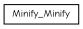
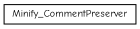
(41, 14) -> (70, 14)
